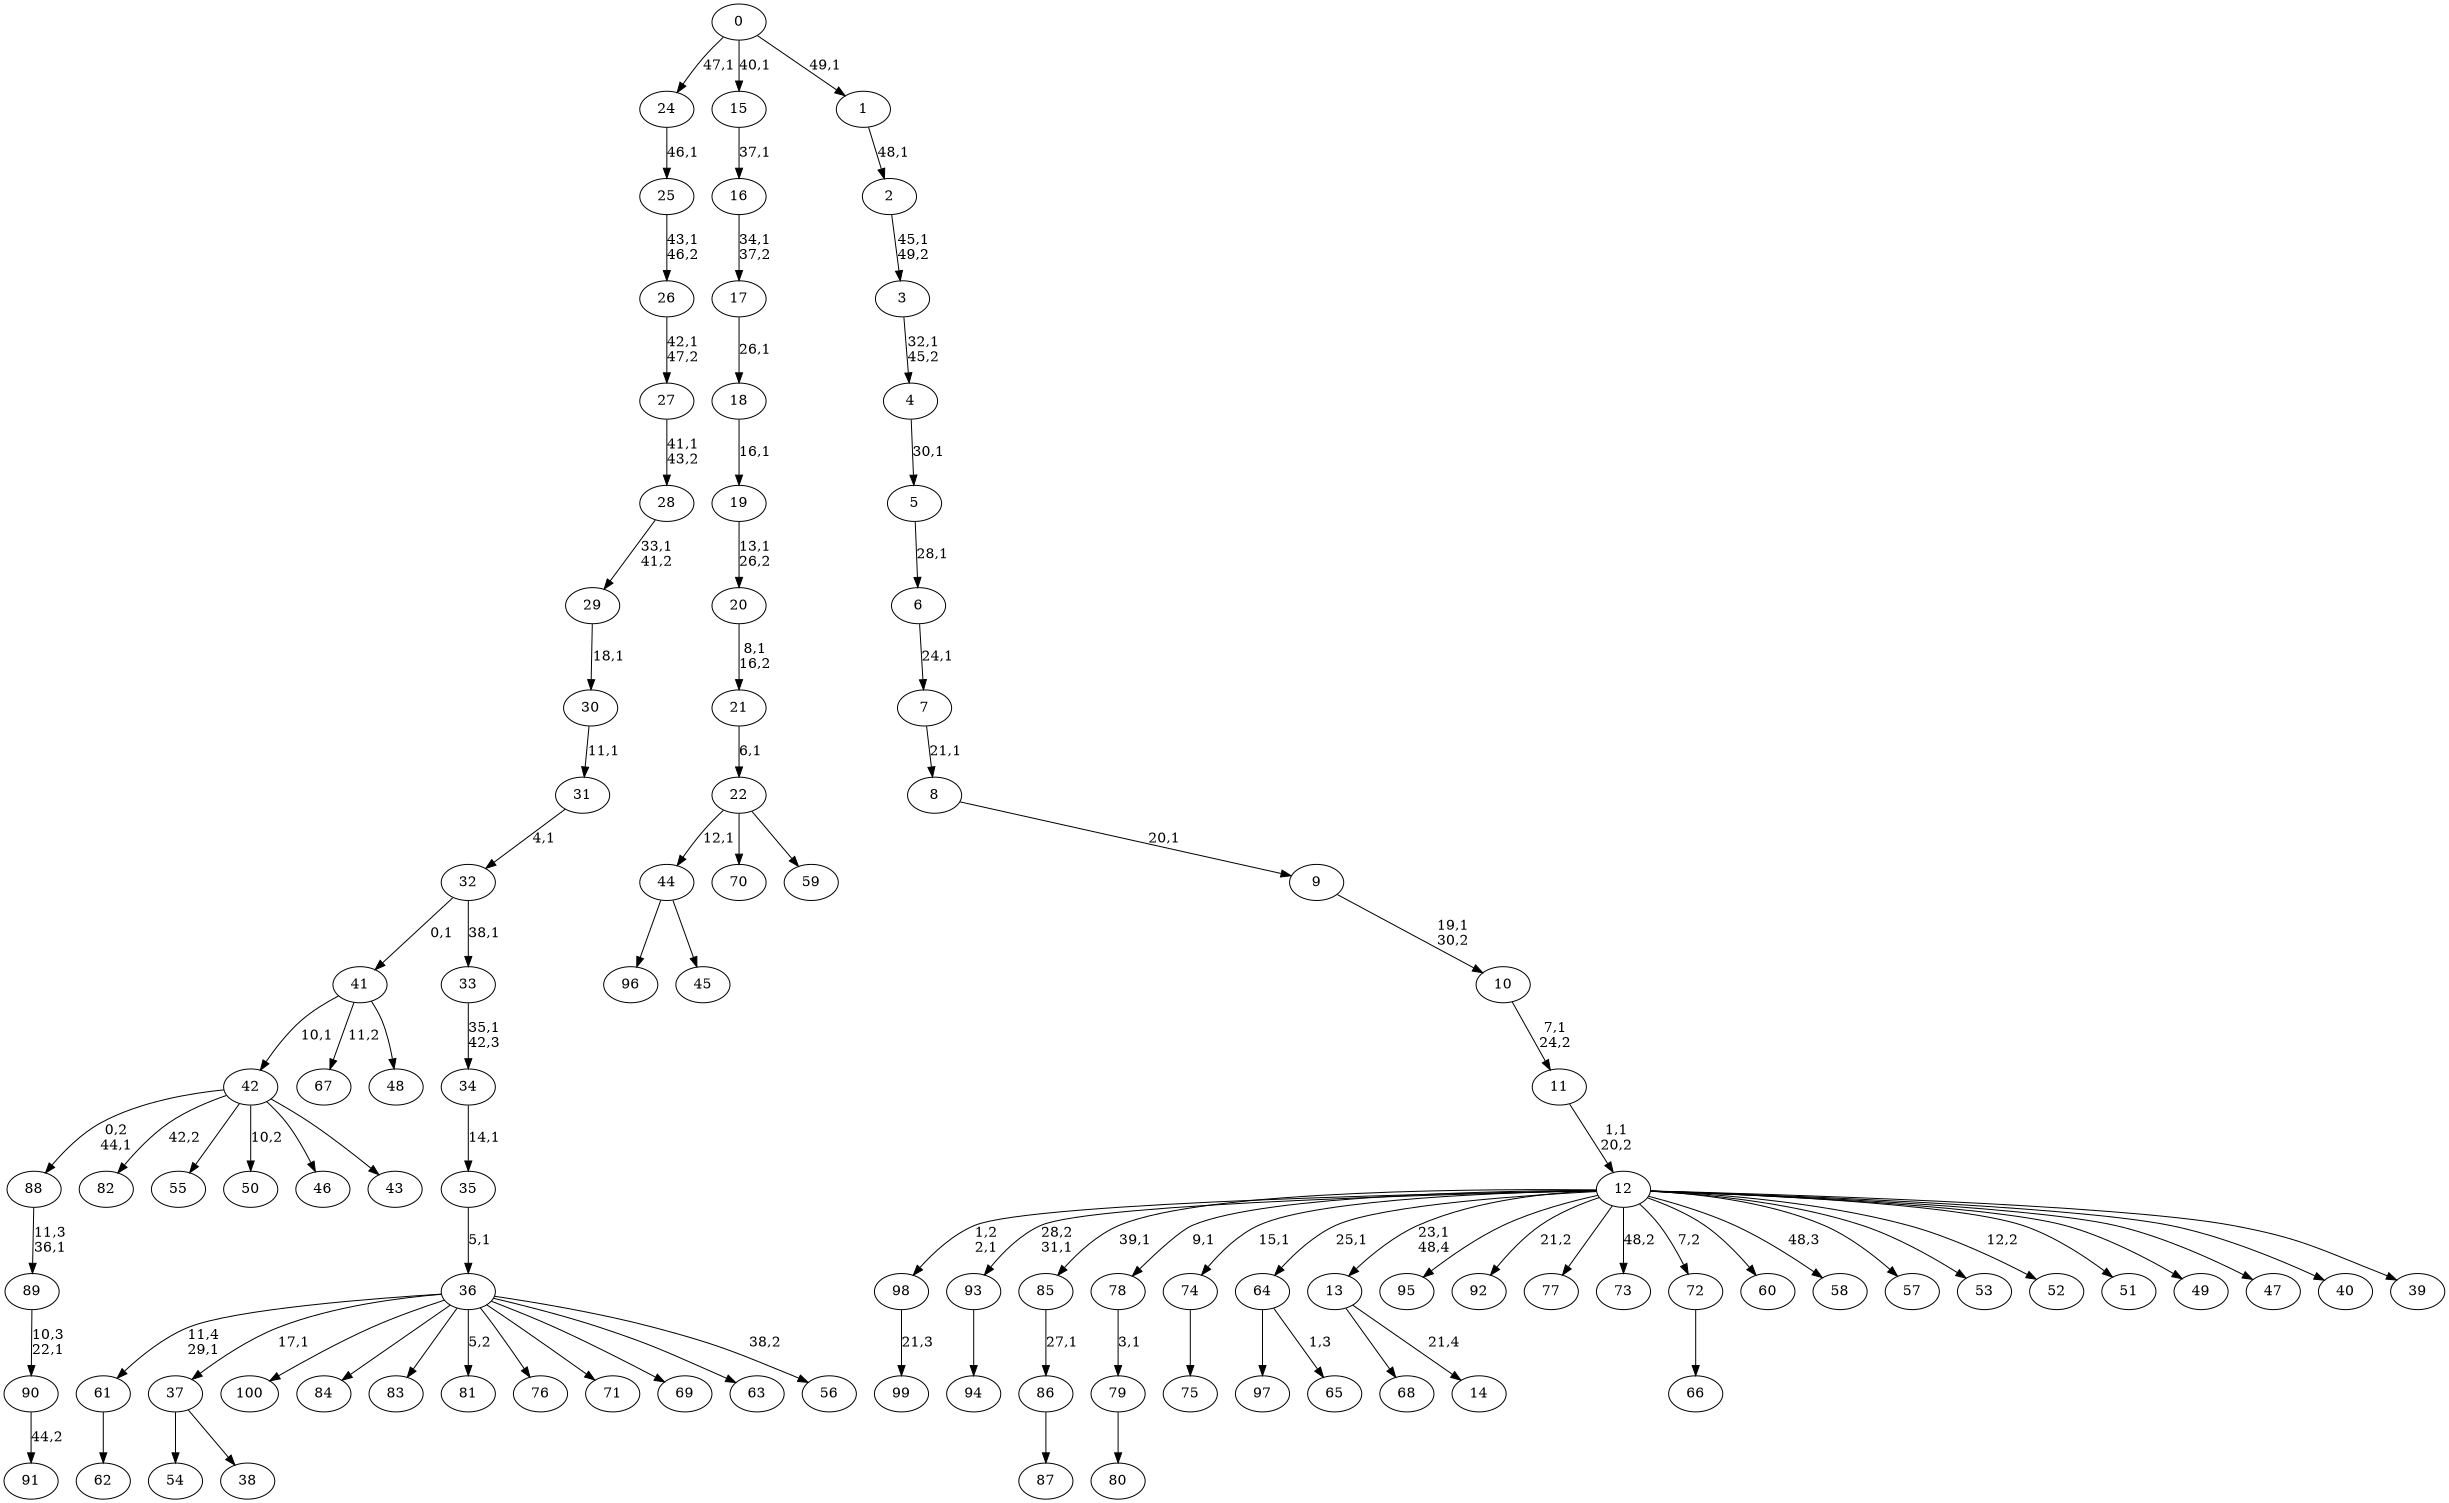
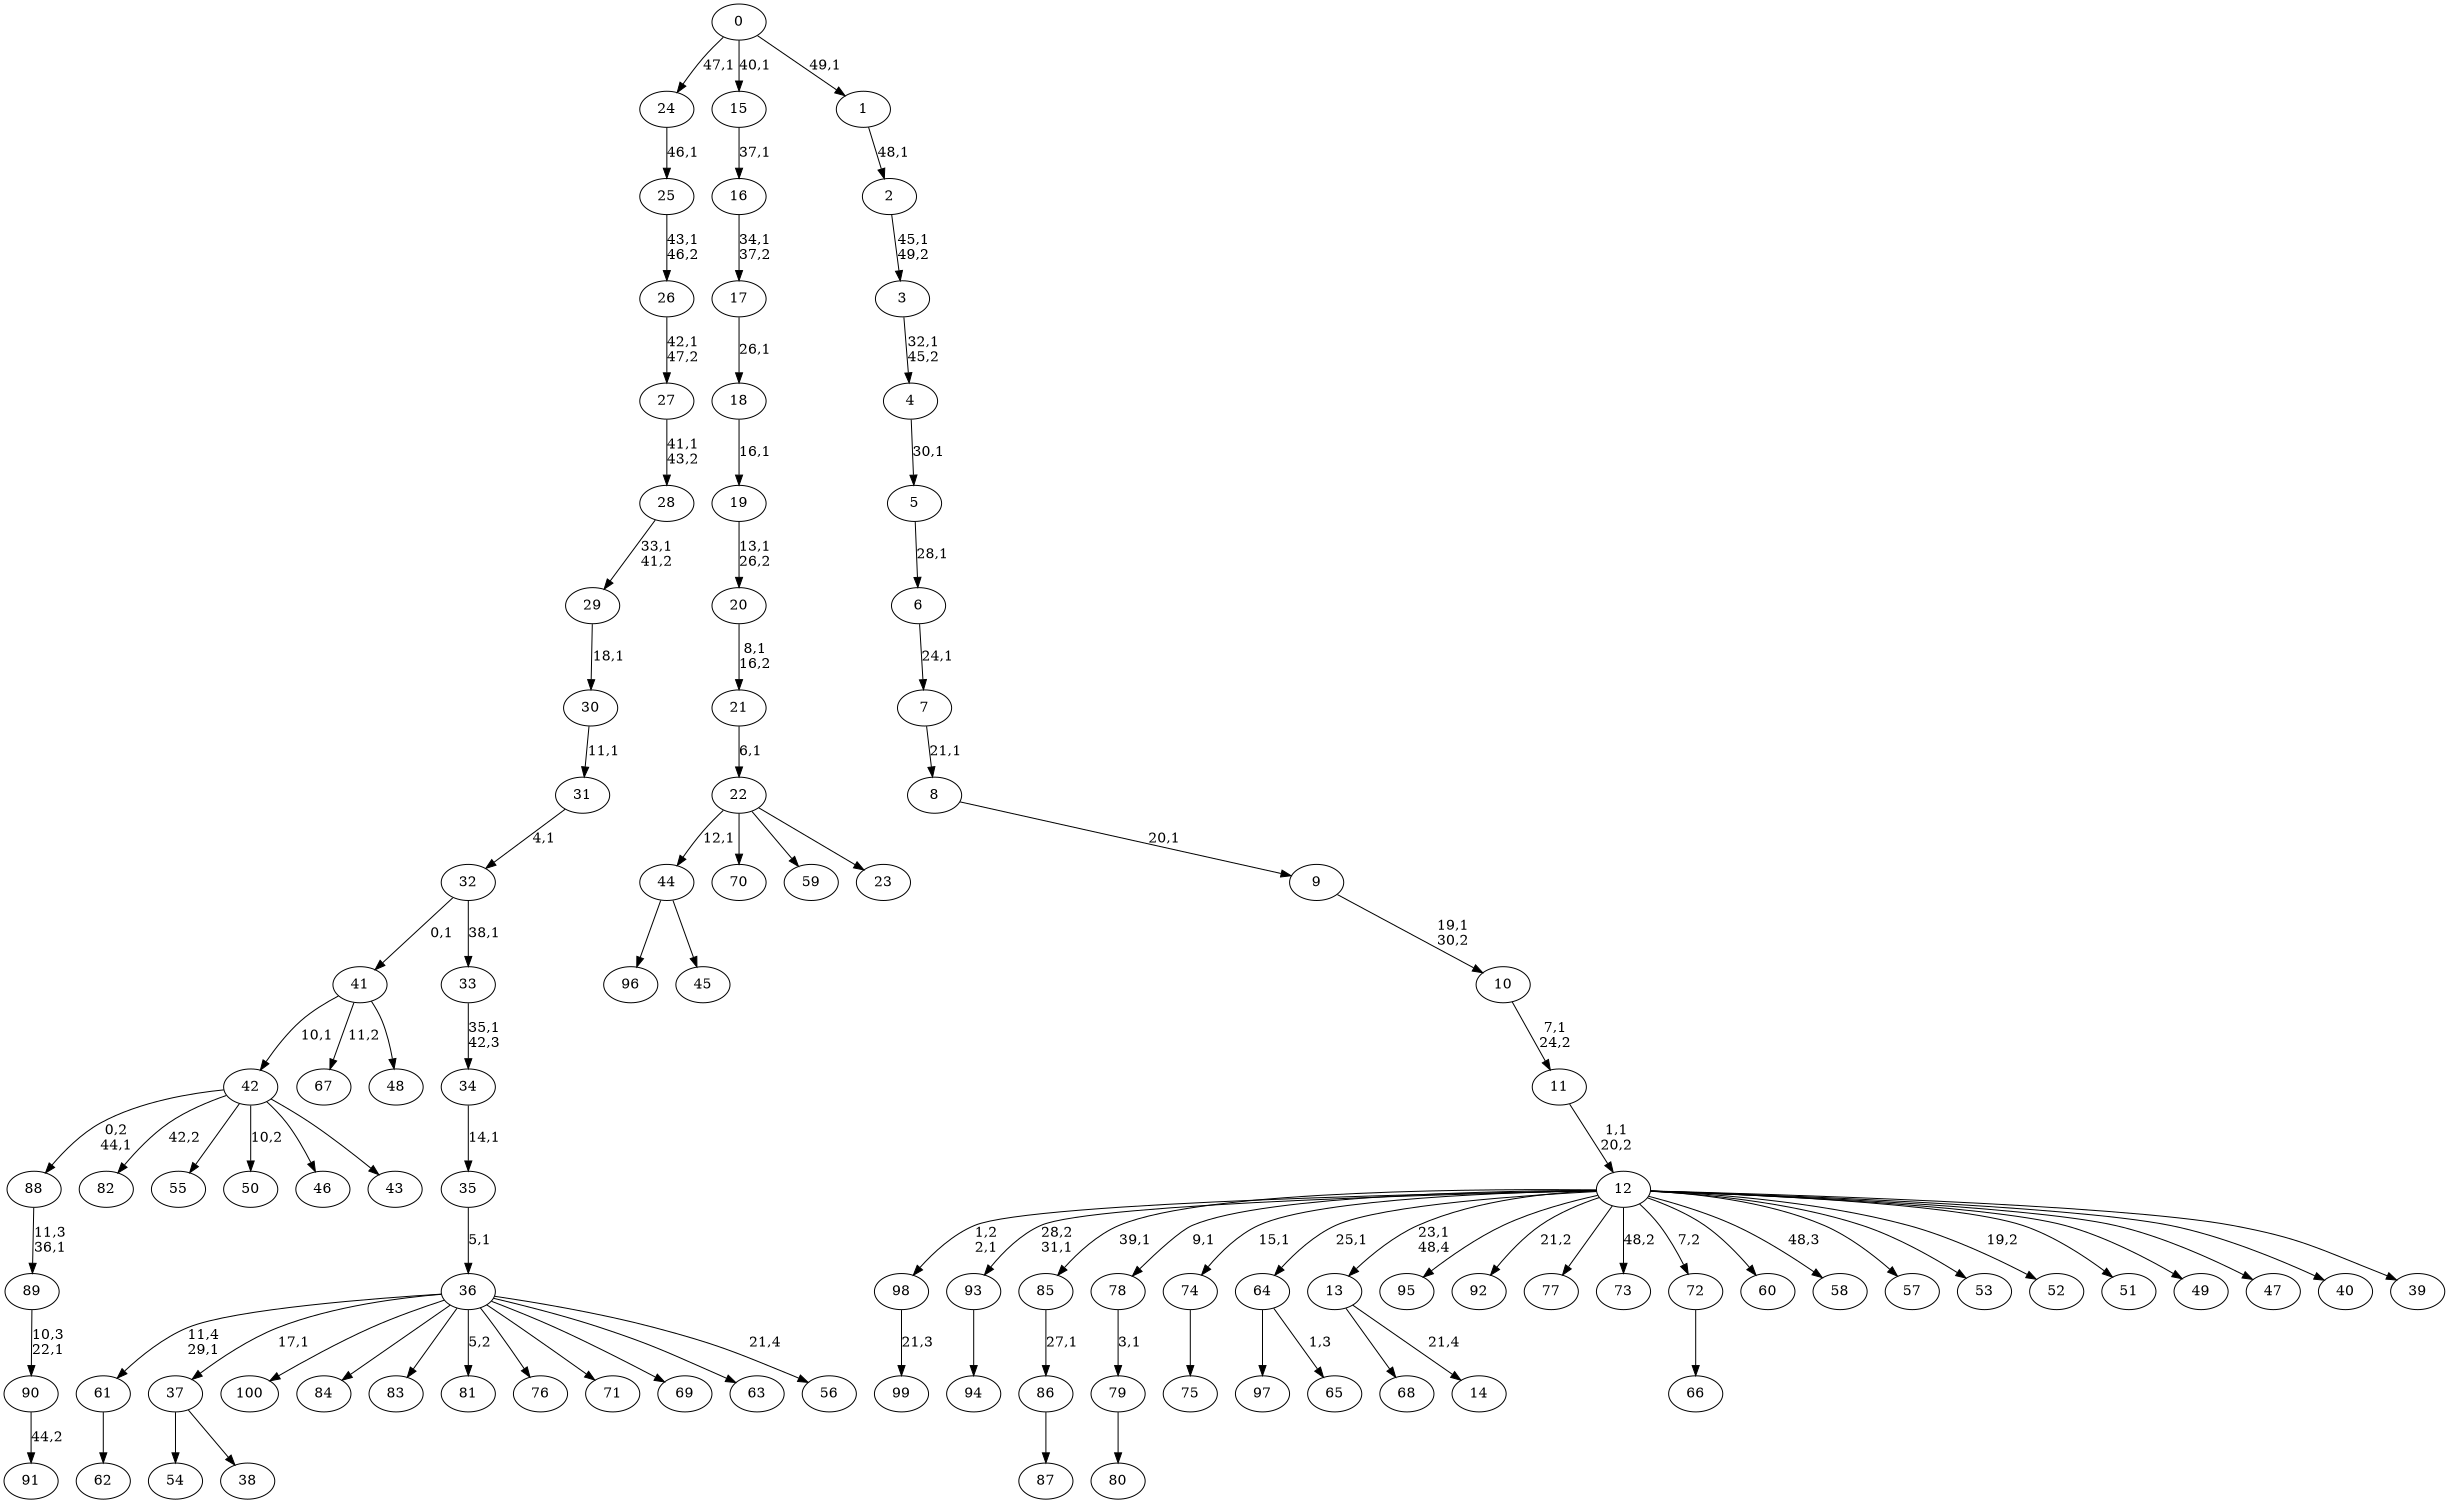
none -> (883, 882)
(2003, 1240) -> (2003, 1240)
(765, 1343) -> (765, 1343)
